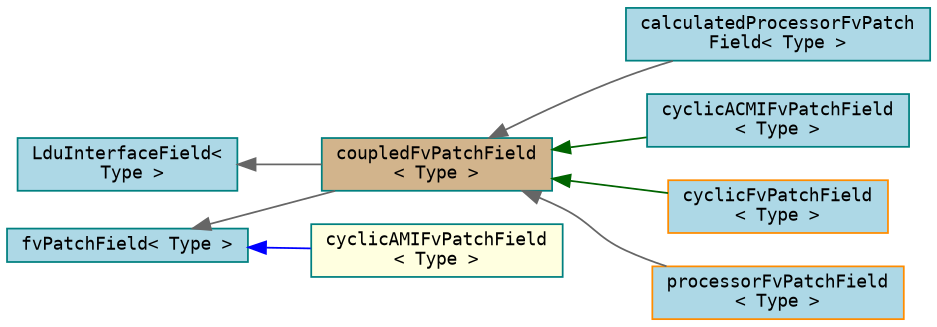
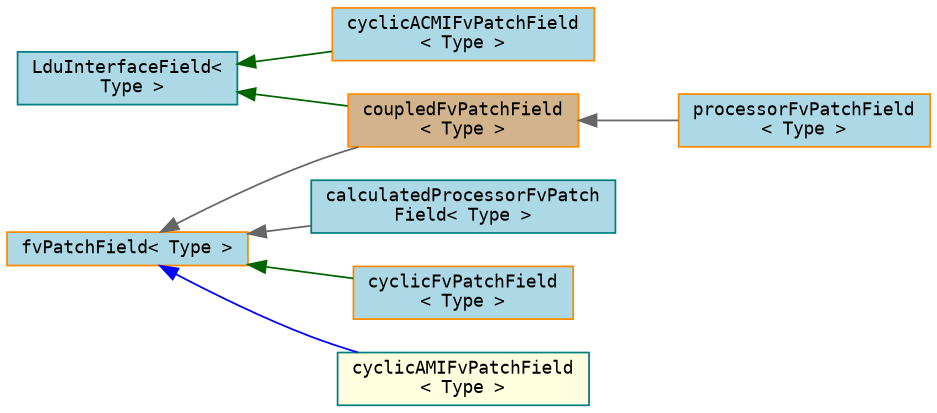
(588, 92) -> (288, 229)
(778, 120) -> (463, 34)
(609, 142) -> (294, 56)
(289, 164) -> (301, 100)
(437, 164) -> (463, 120)
(619, 187) -> (310, 273)
(127, 245) -> (127, 249)
